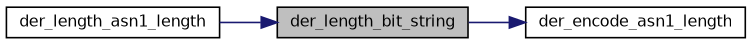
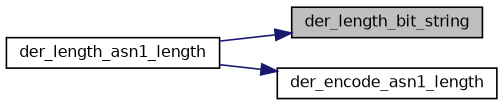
(489, 22) -> (241, 67)
